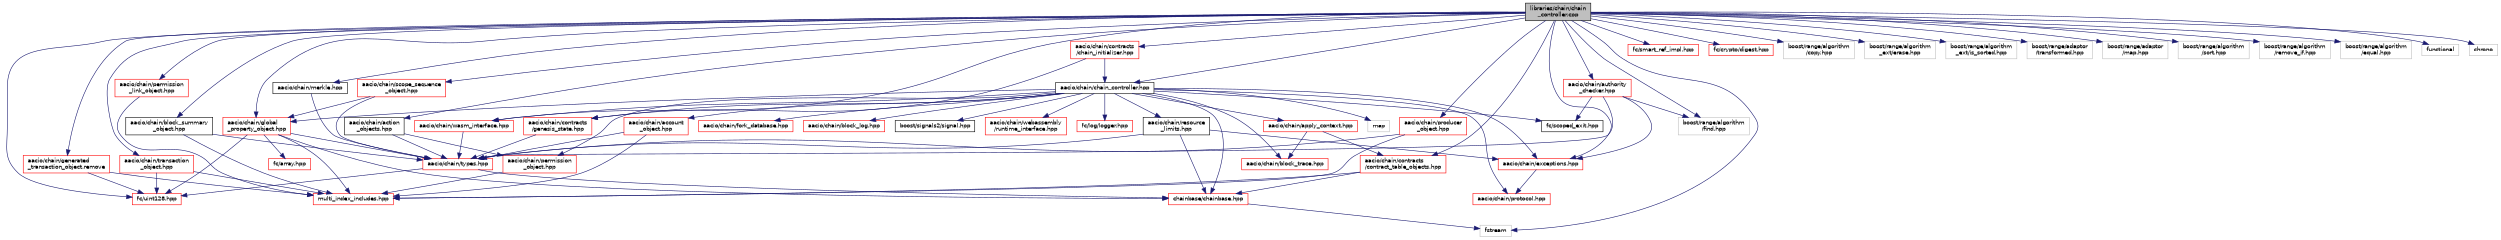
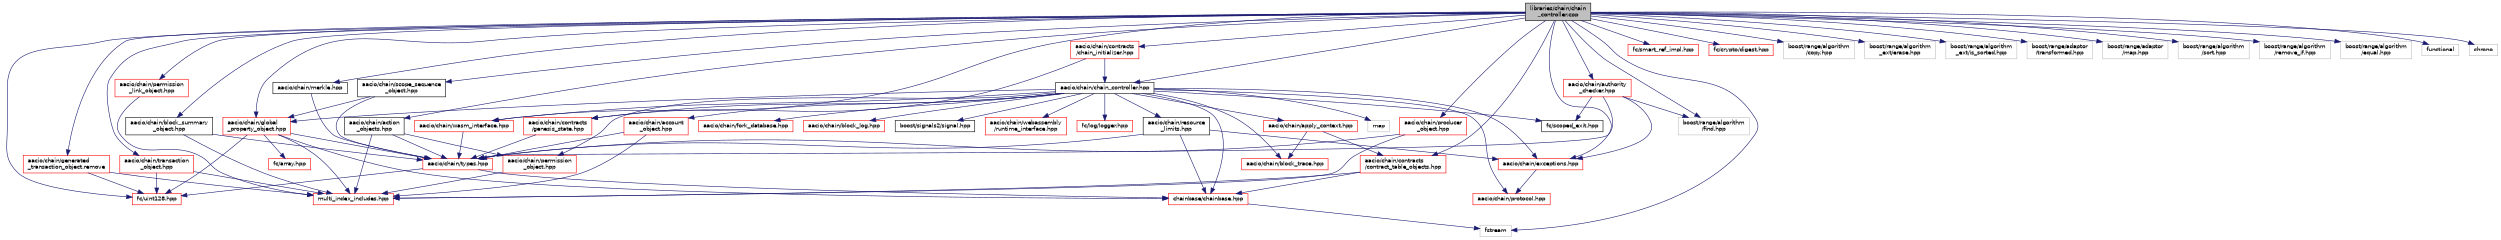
(402, 88) -> (402, 88)
none -> (365, 157)
